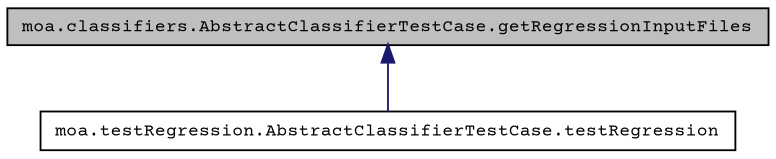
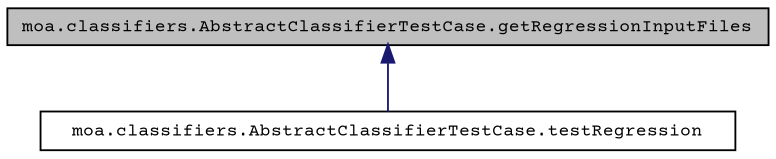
(388, 131) -> (388, 131)
